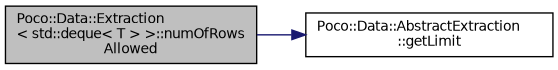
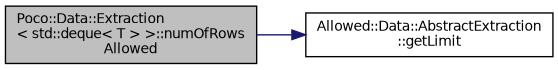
(429, 35) -> (429, 35)
